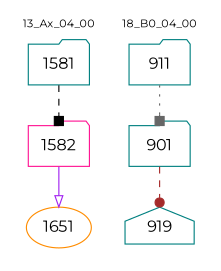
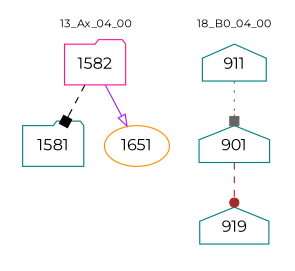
(160, 65) -> (234, 65)
(59, 100) -> (77, 100)
(160, 146) -> (234, 146)
